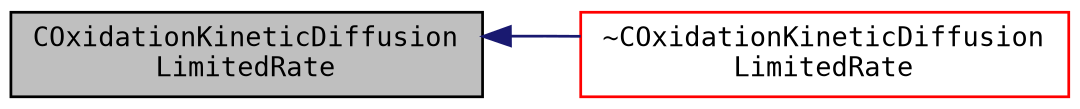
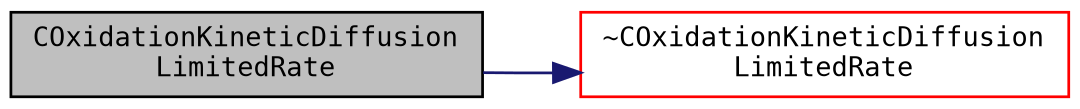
(546, 36) -> (518, 73)
